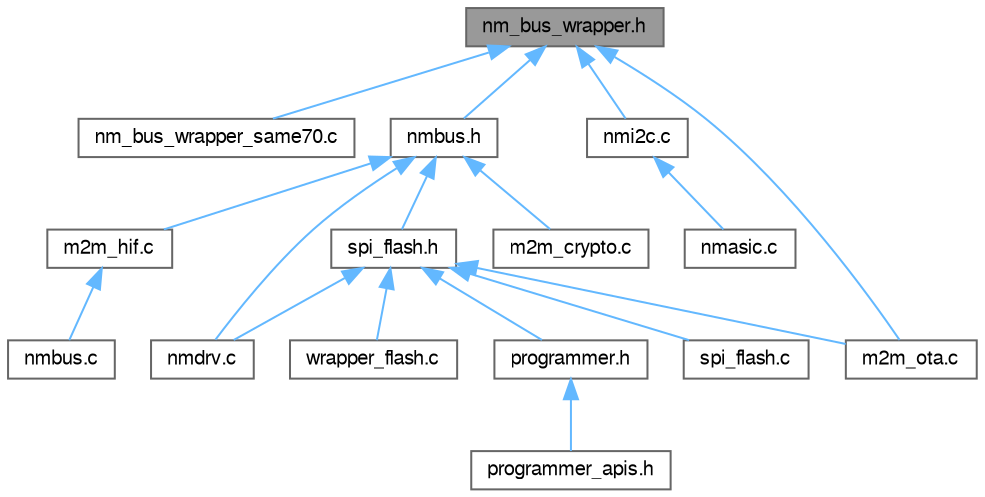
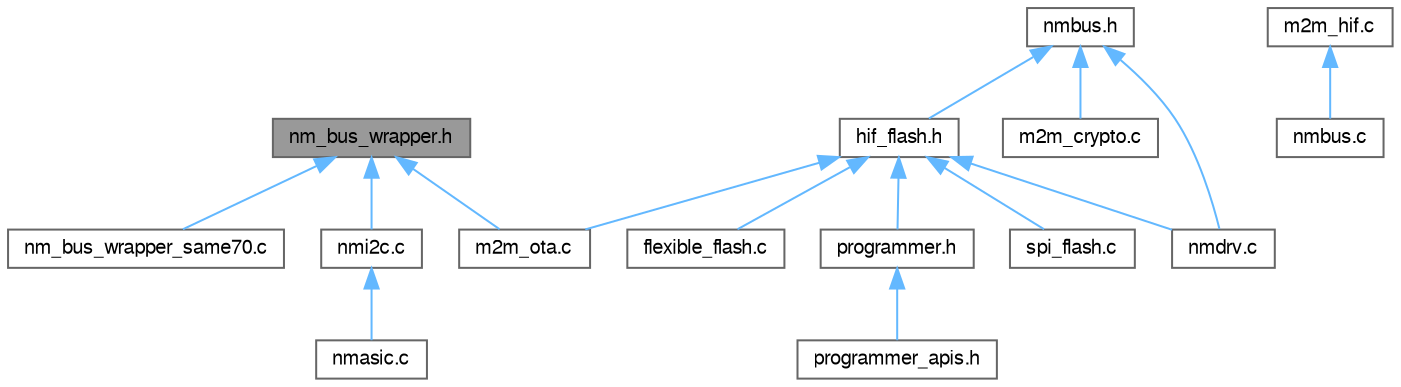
(497, 89) -> none
(267, 196) -> none
(394, 249) -> (899, 138)
(374, 359) -> (706, 249)
